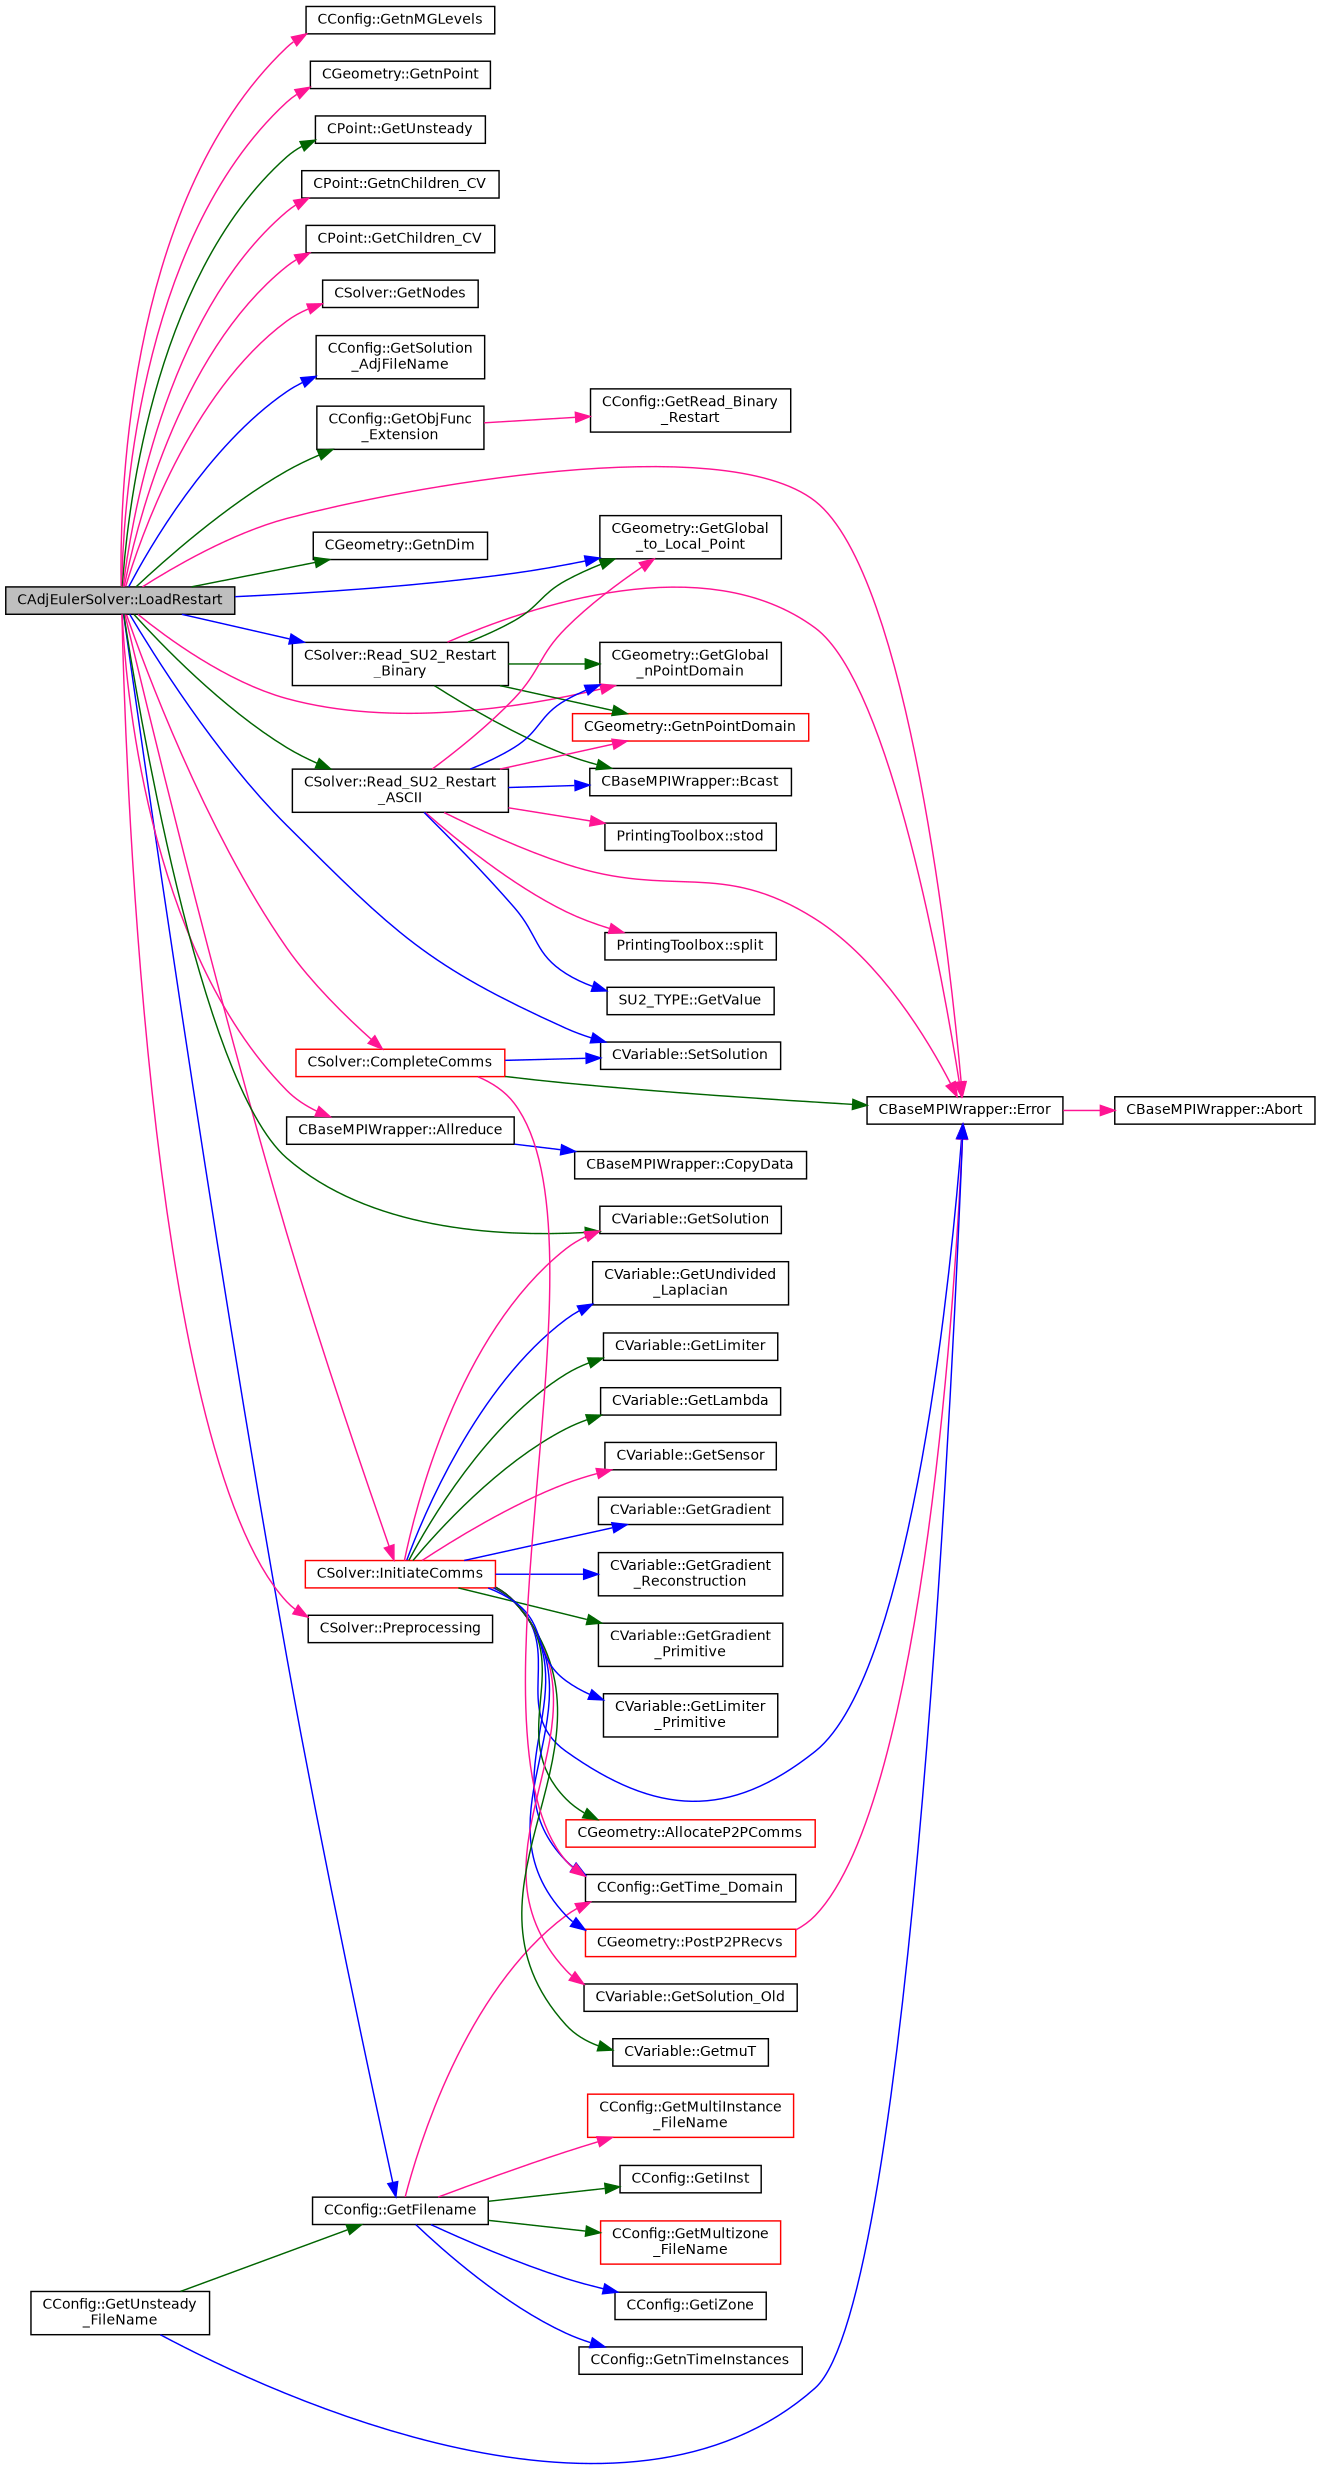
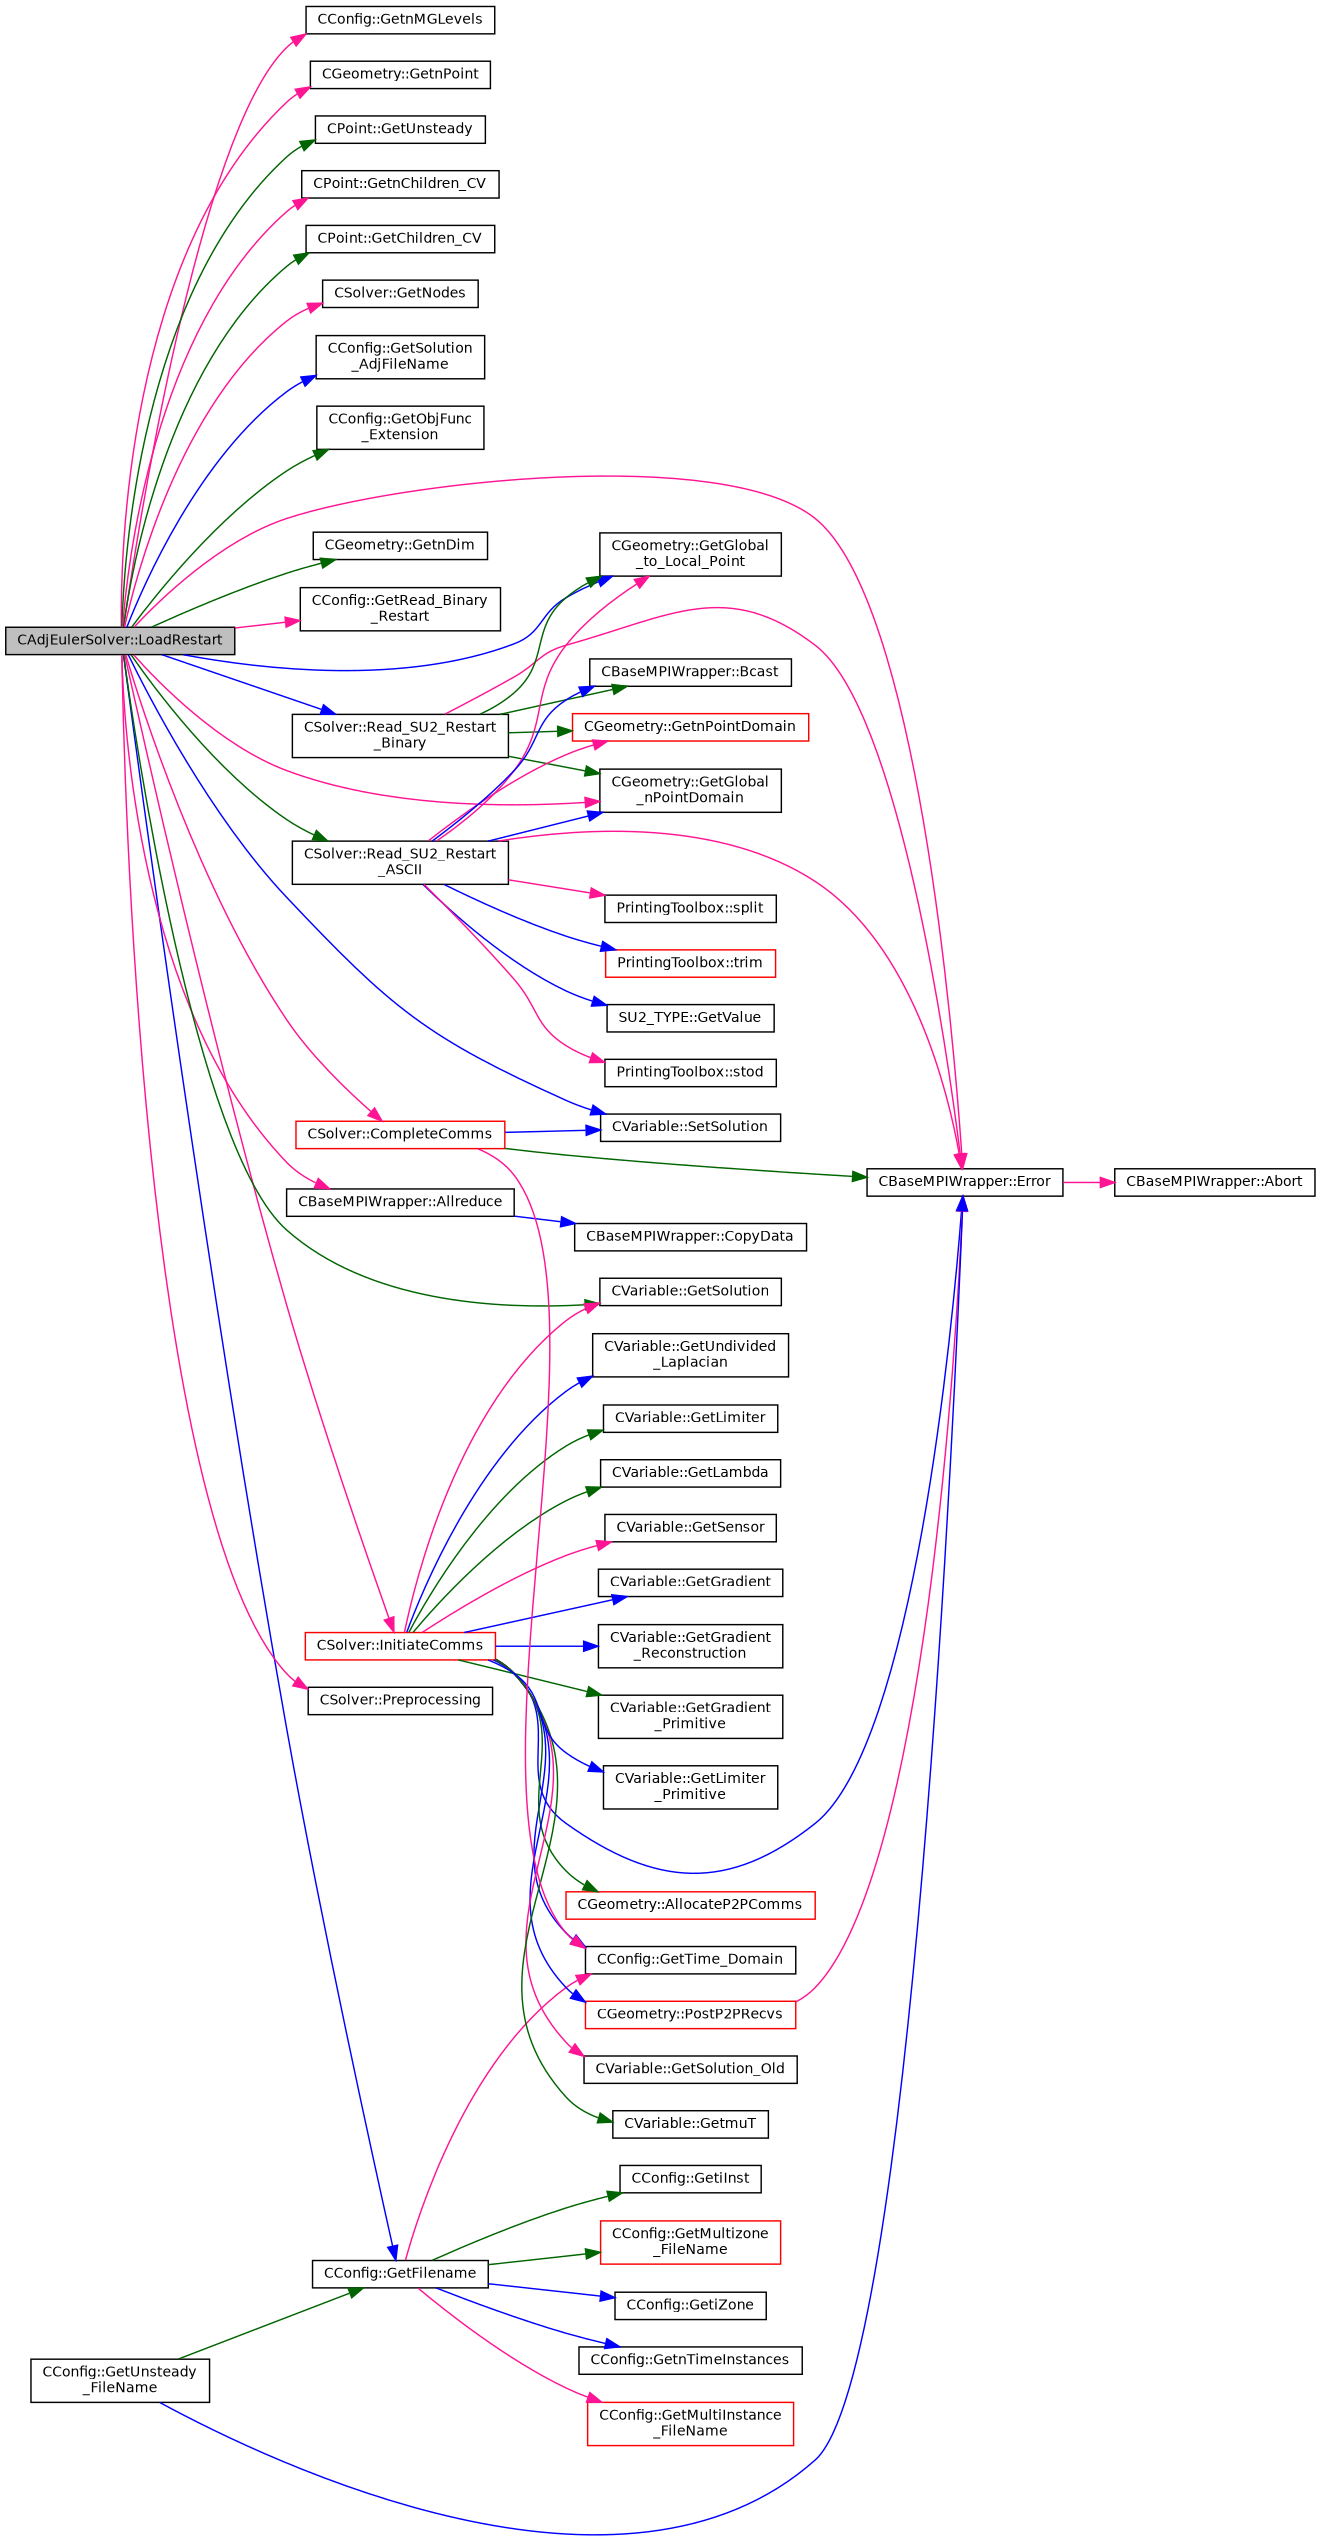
(183, 408) -> (177, 427)
(530, 420) -> (260, 625)
none -> (691, 964)
